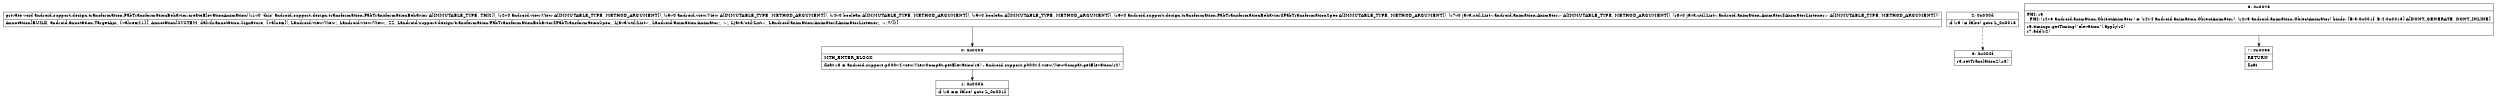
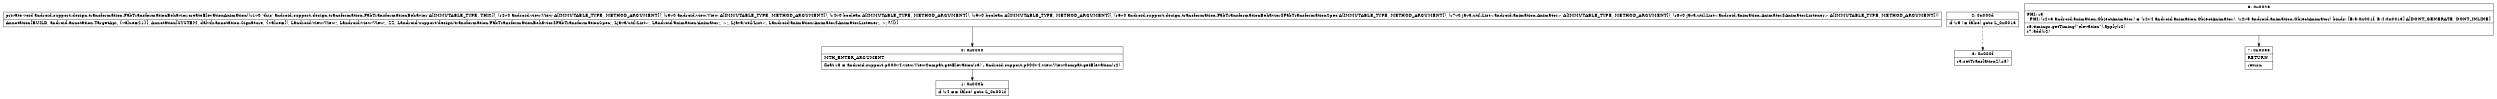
(849, 58) -> (854, 58)
(2253, 65) -> (2255, 65)
(972, 92) -> (972, 92)
